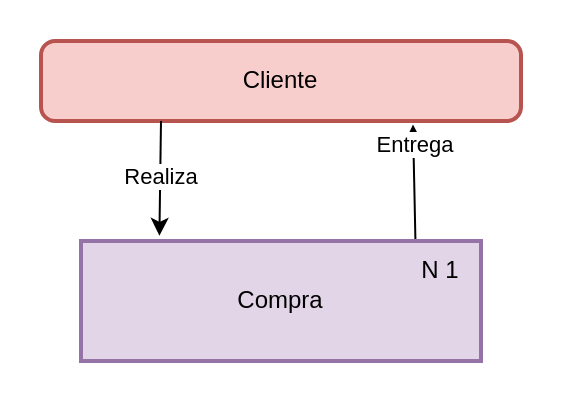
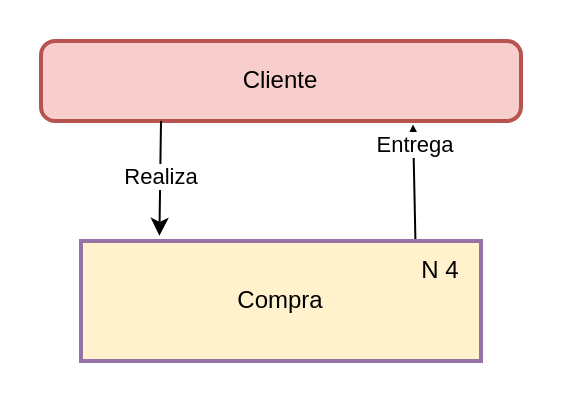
(441, 271) -> (441, 271)
(281, 301) -> (281, 301)
